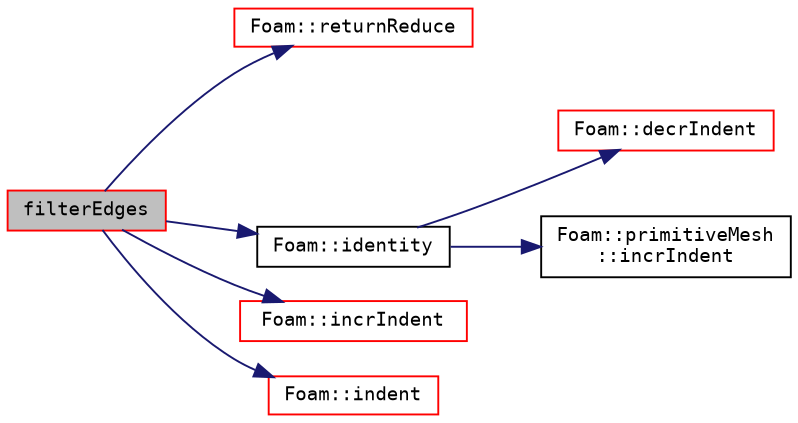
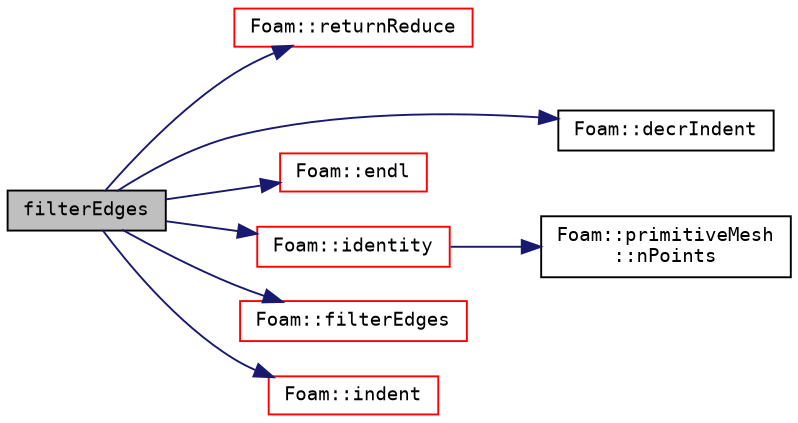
(666, 131) -> (666, 131)
none -> (353, 172)
(510, 194) -> (321, 121)
(87, 211) -> (87, 211)
(353, 247) -> (353, 247)
(666, 247) -> (666, 247)
(353, 321) -> (353, 321)
